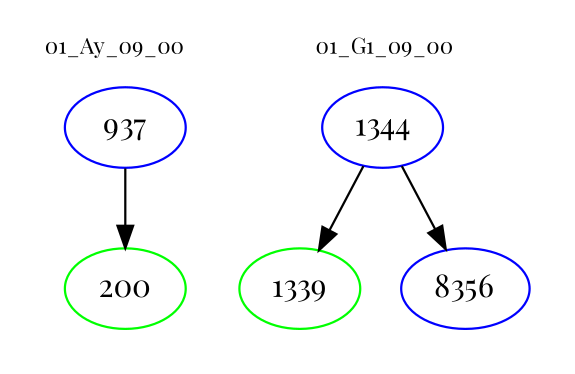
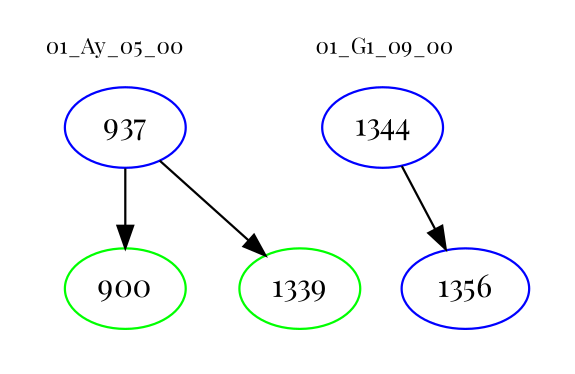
(115, 48) -> (115, 48)
(347, 198) -> (189, 187)
(125, 289) -> (125, 289)
(465, 289) -> (465, 289)
